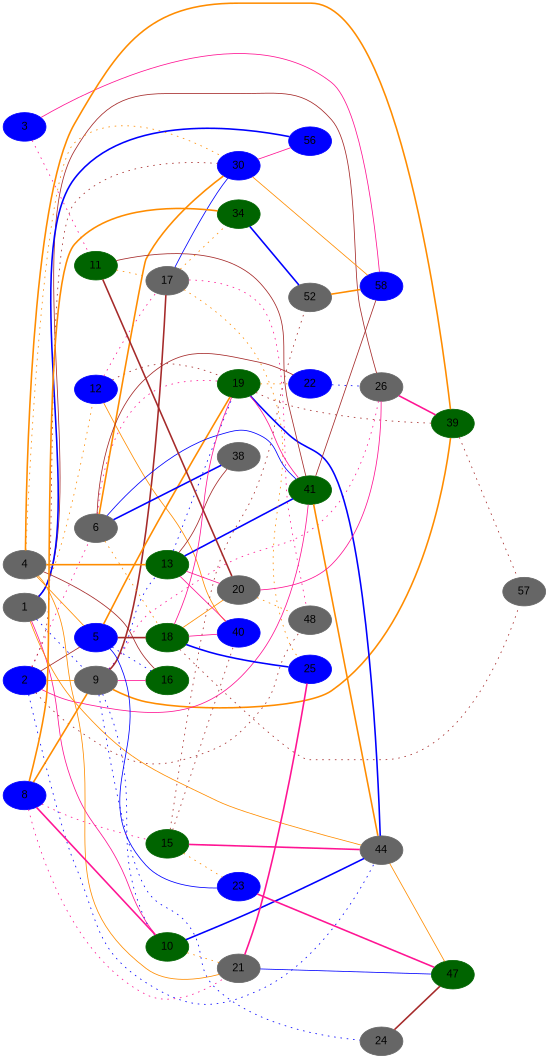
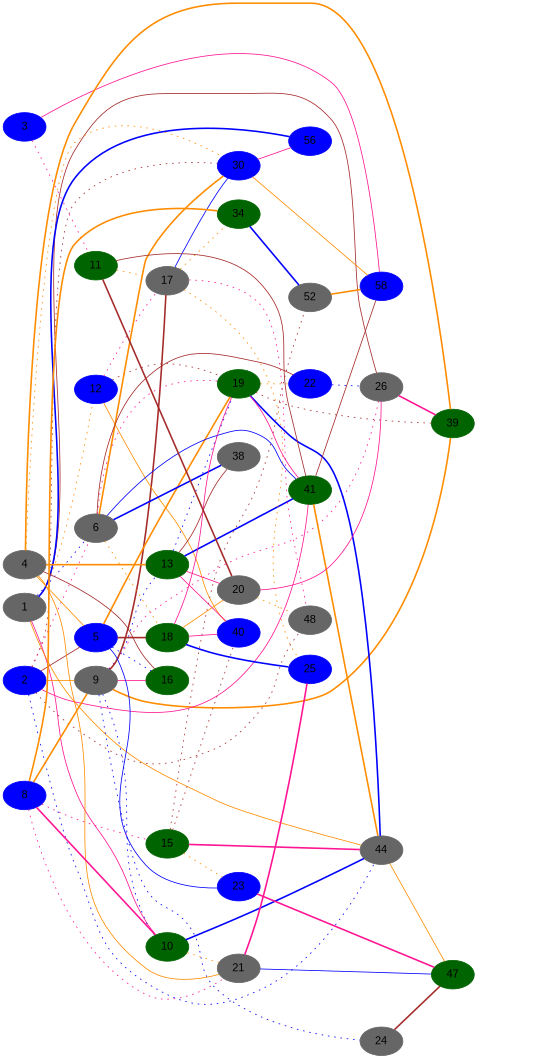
(524, 592) -> none
(60, 644) -> (60, 570)
